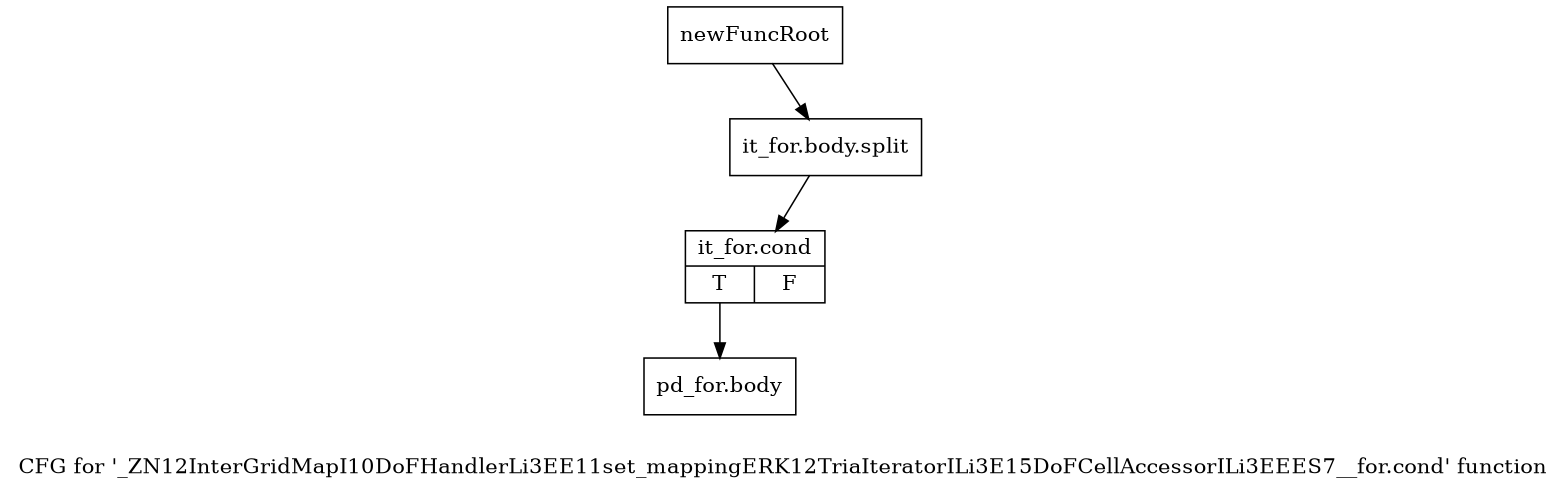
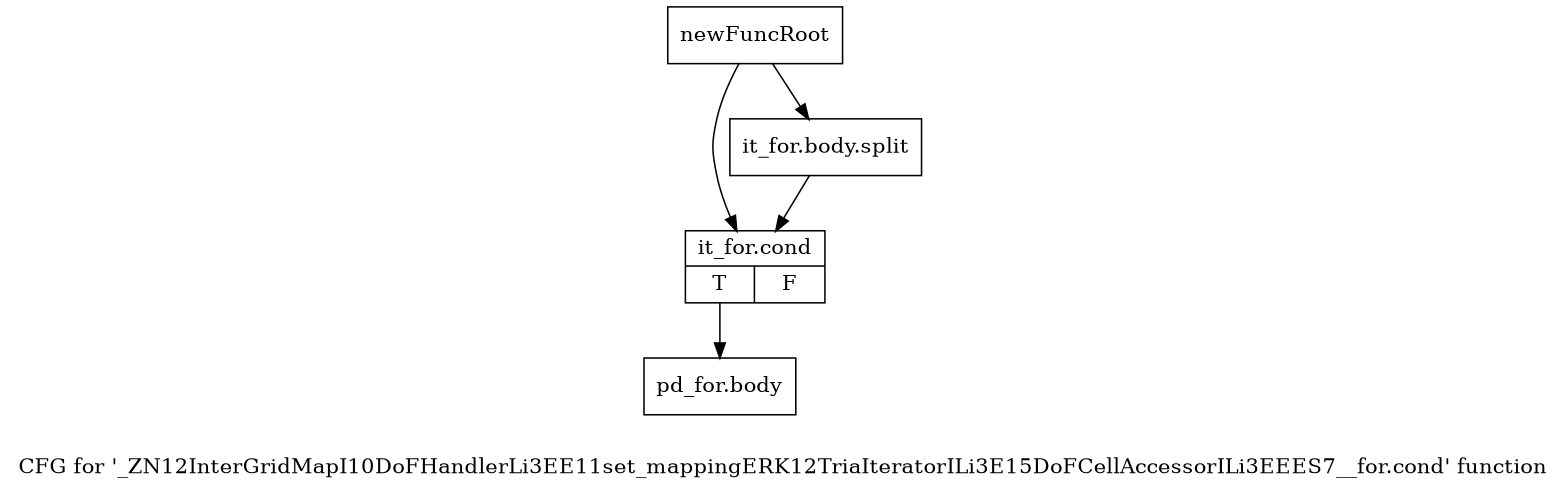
none -> (713, 139)
